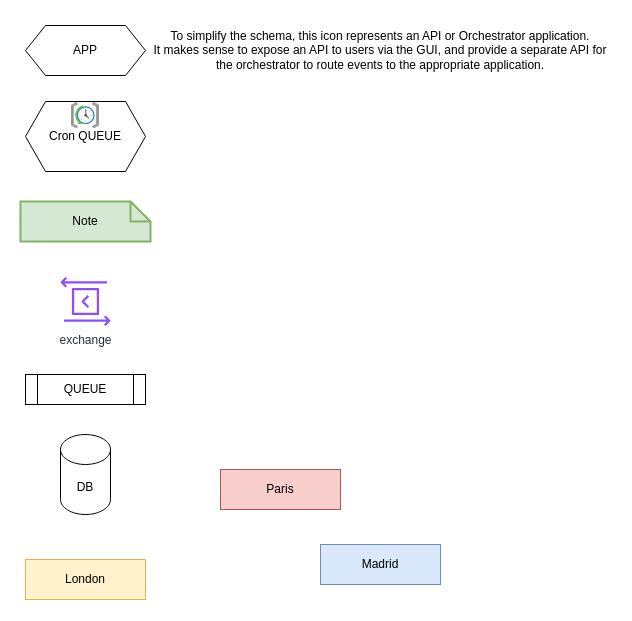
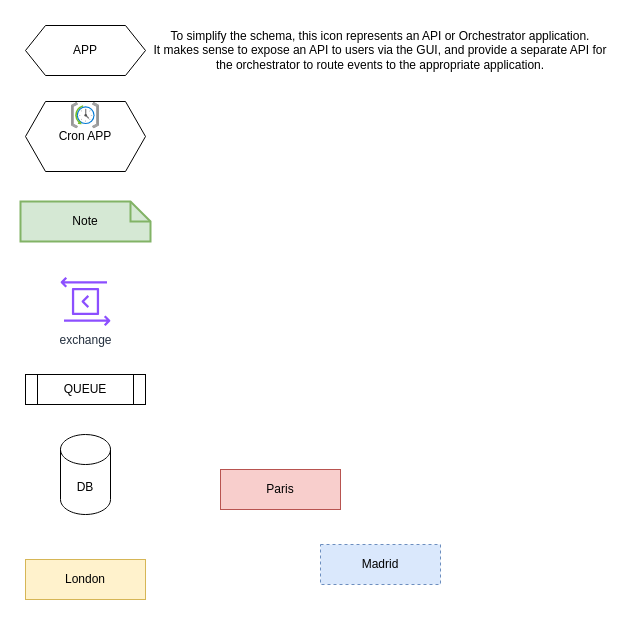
(86, 137) -> (86, 137)
(381, 565) -> (381, 565)
